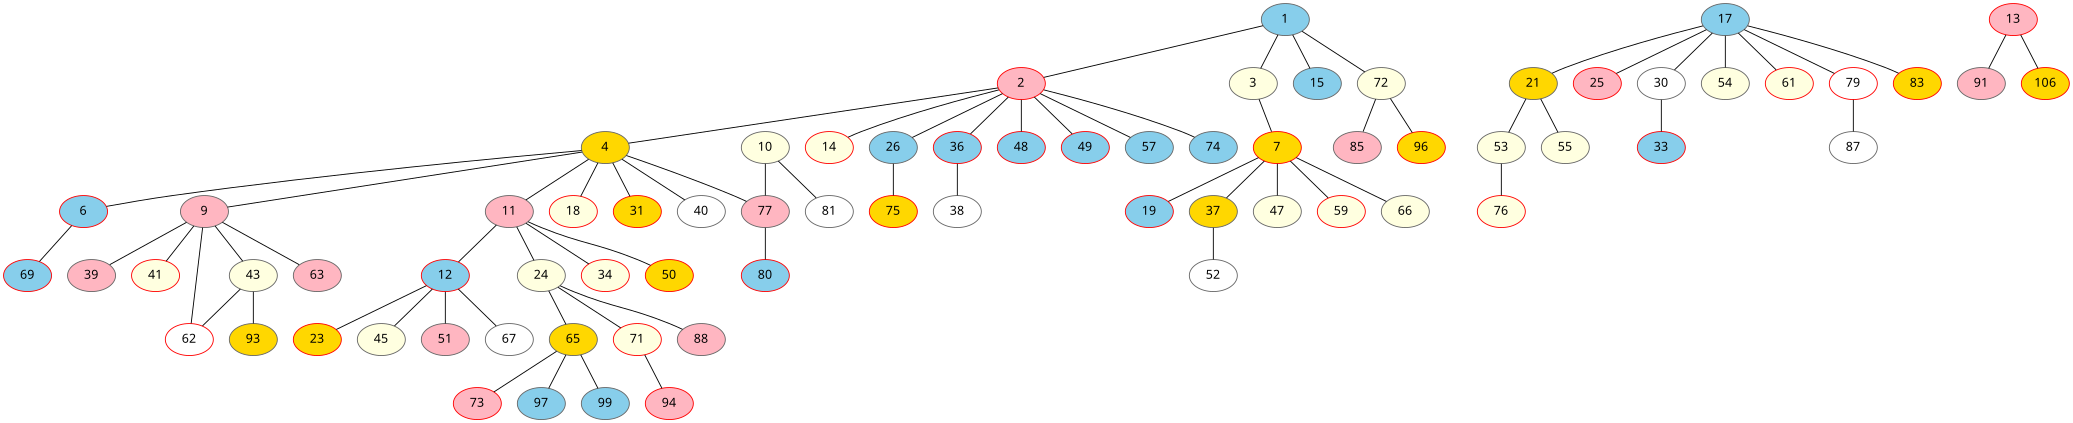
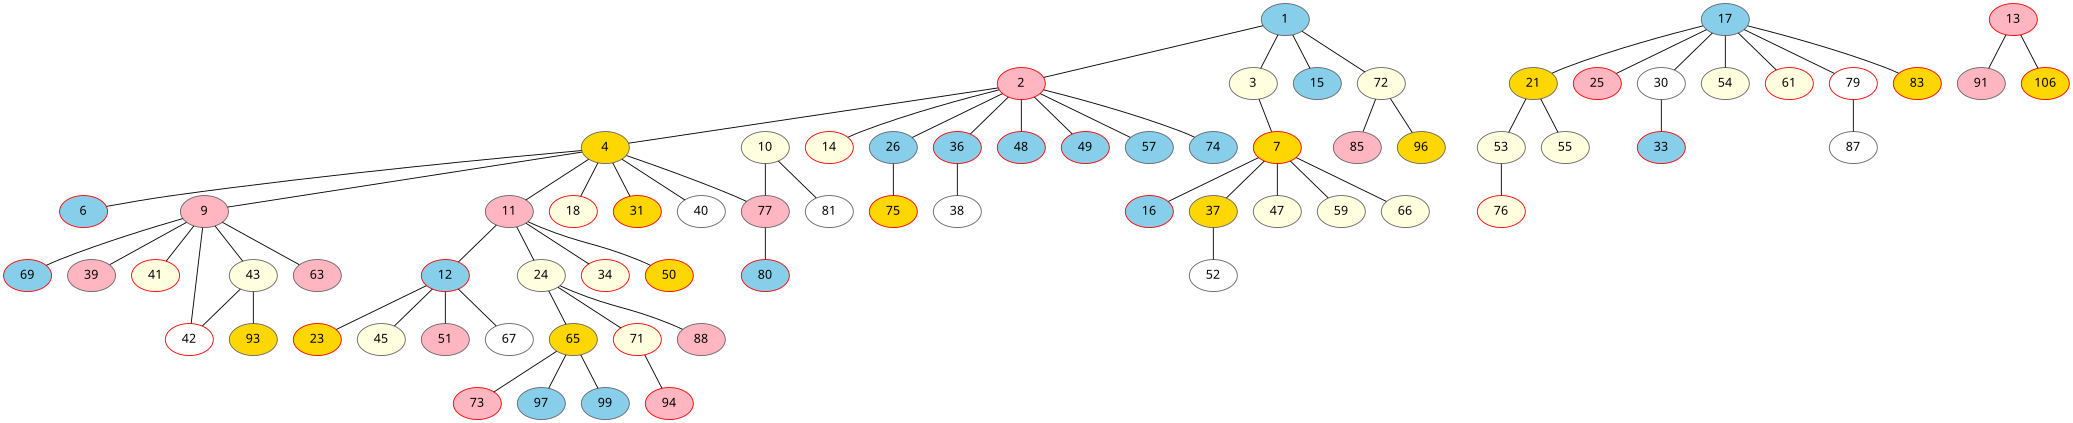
(1421, 148) -> (1421, 148)
(1149, 212) -> (1149, 212)
(1341, 212) -> (1341, 212)
(56, 244) -> (114, 240)
(189, 340) -> (189, 340)
